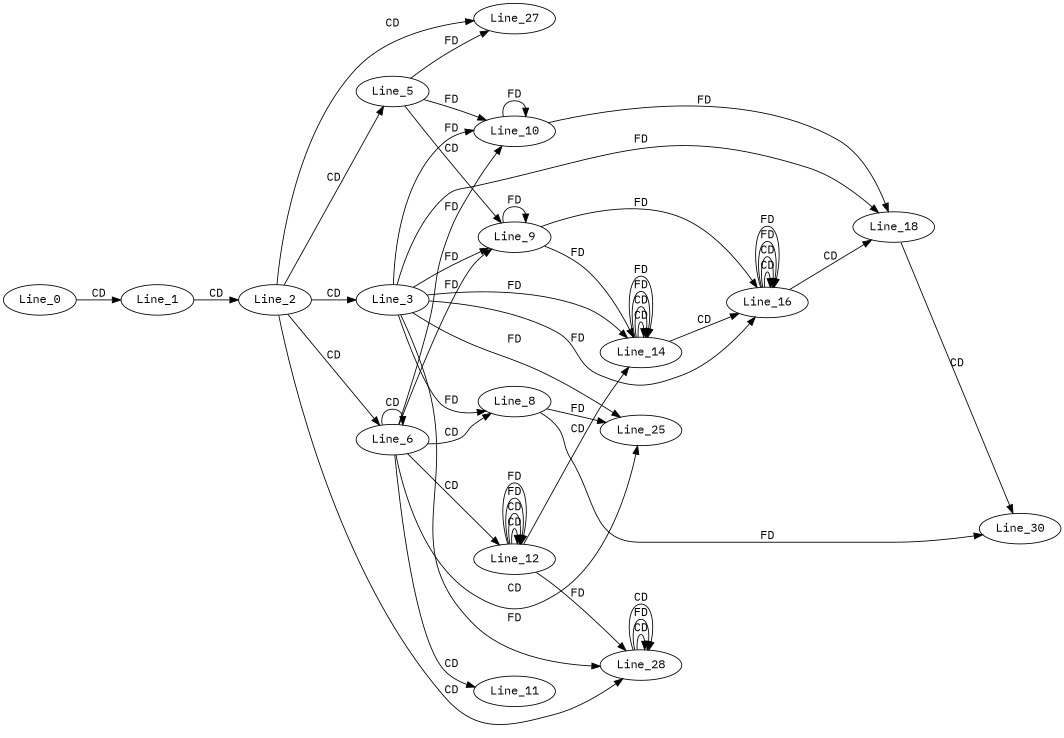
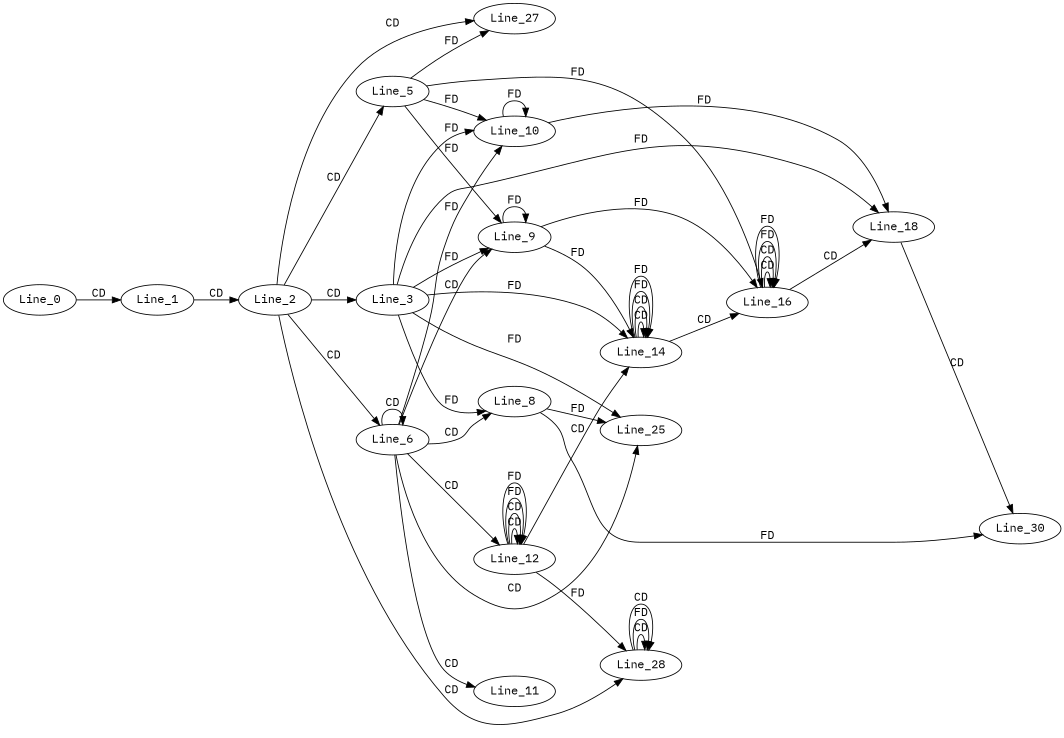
(451, 149) -> (451, 149)
(451, 285) -> (451, 285)
(590, 369) -> (640, 103)
(433, 536) -> none
